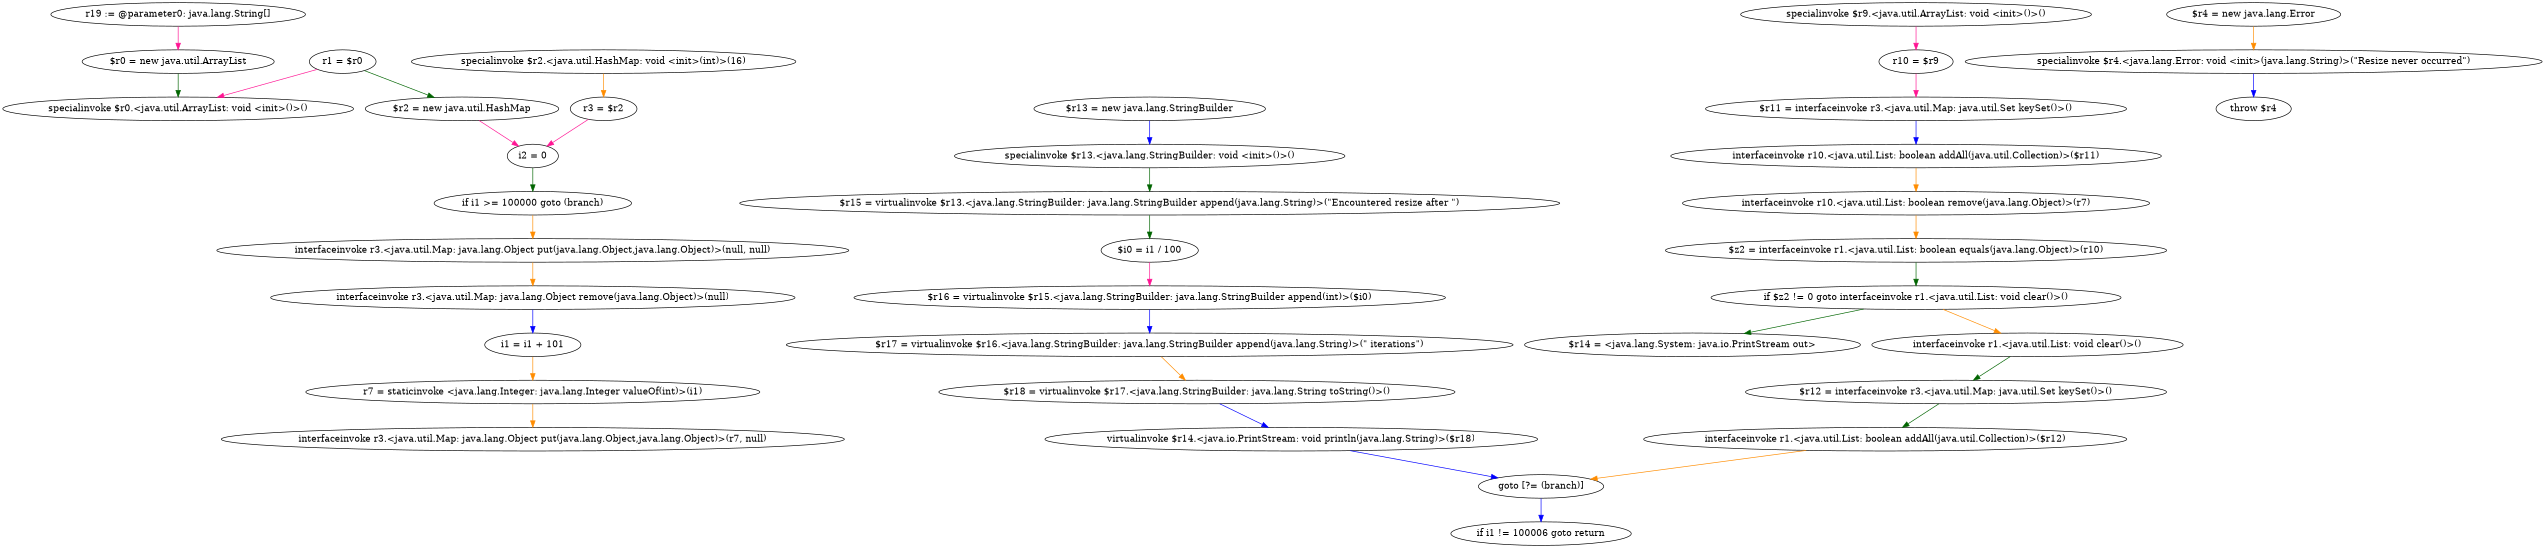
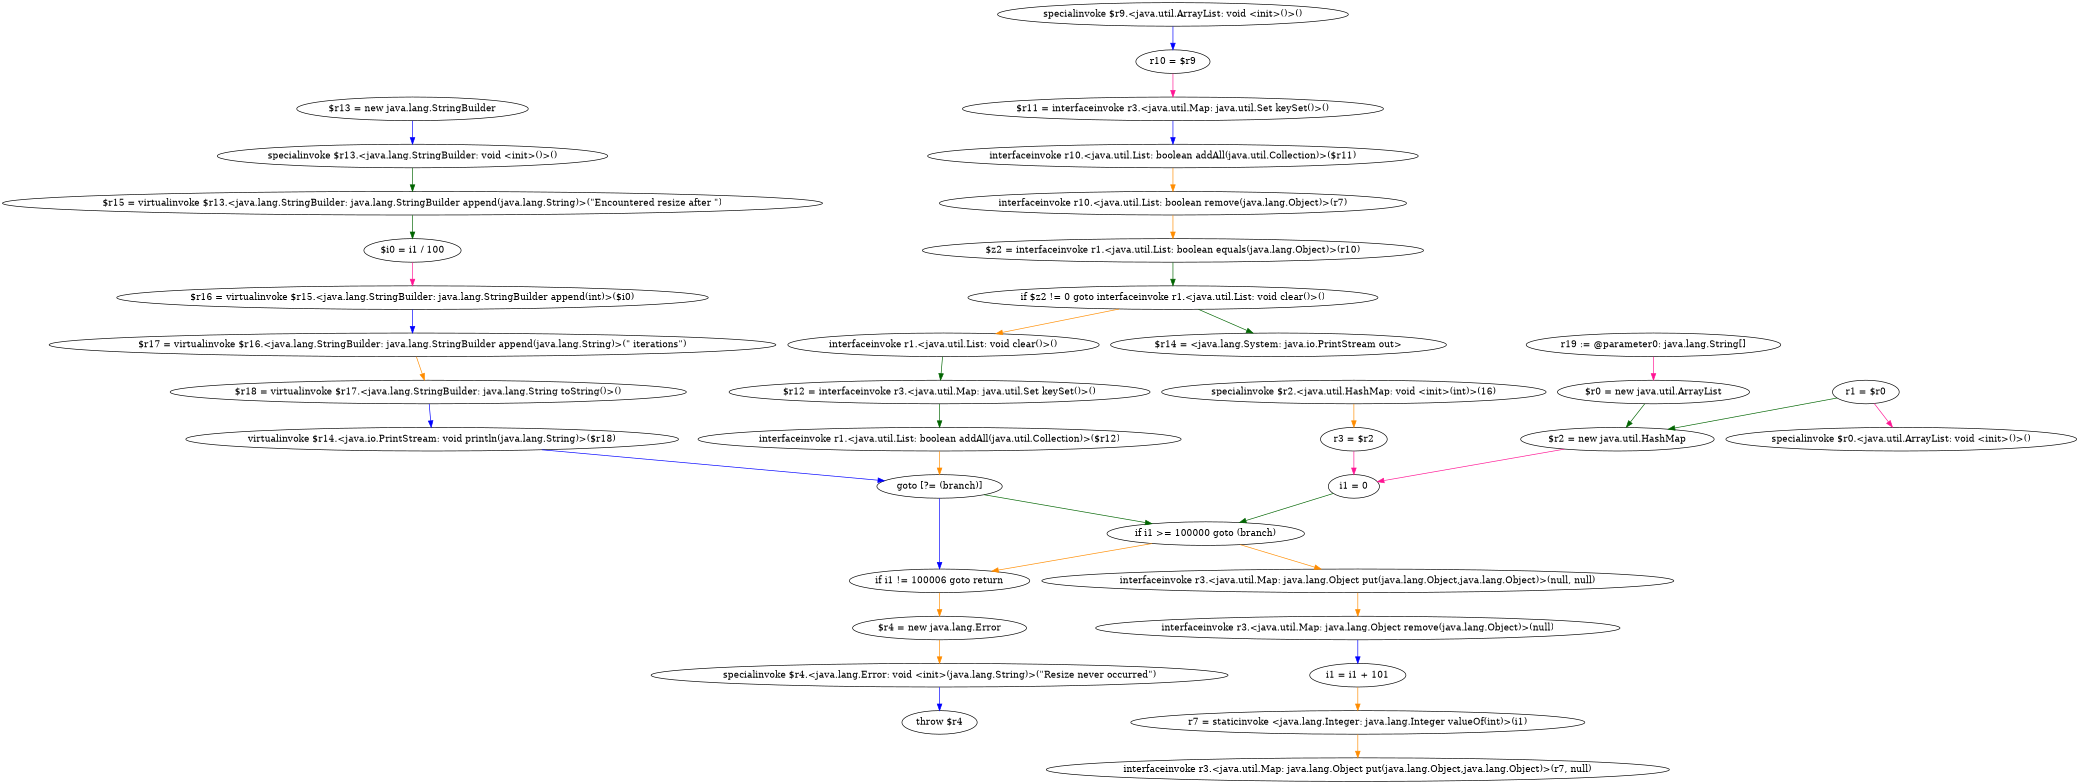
(1916, 35) -> (1173, 35)
(178, 82) -> (1638, 413)
(533, 156) -> (1354, 486)
none -> (1065, 509)
none -> (1075, 557)
none -> (940, 601)
